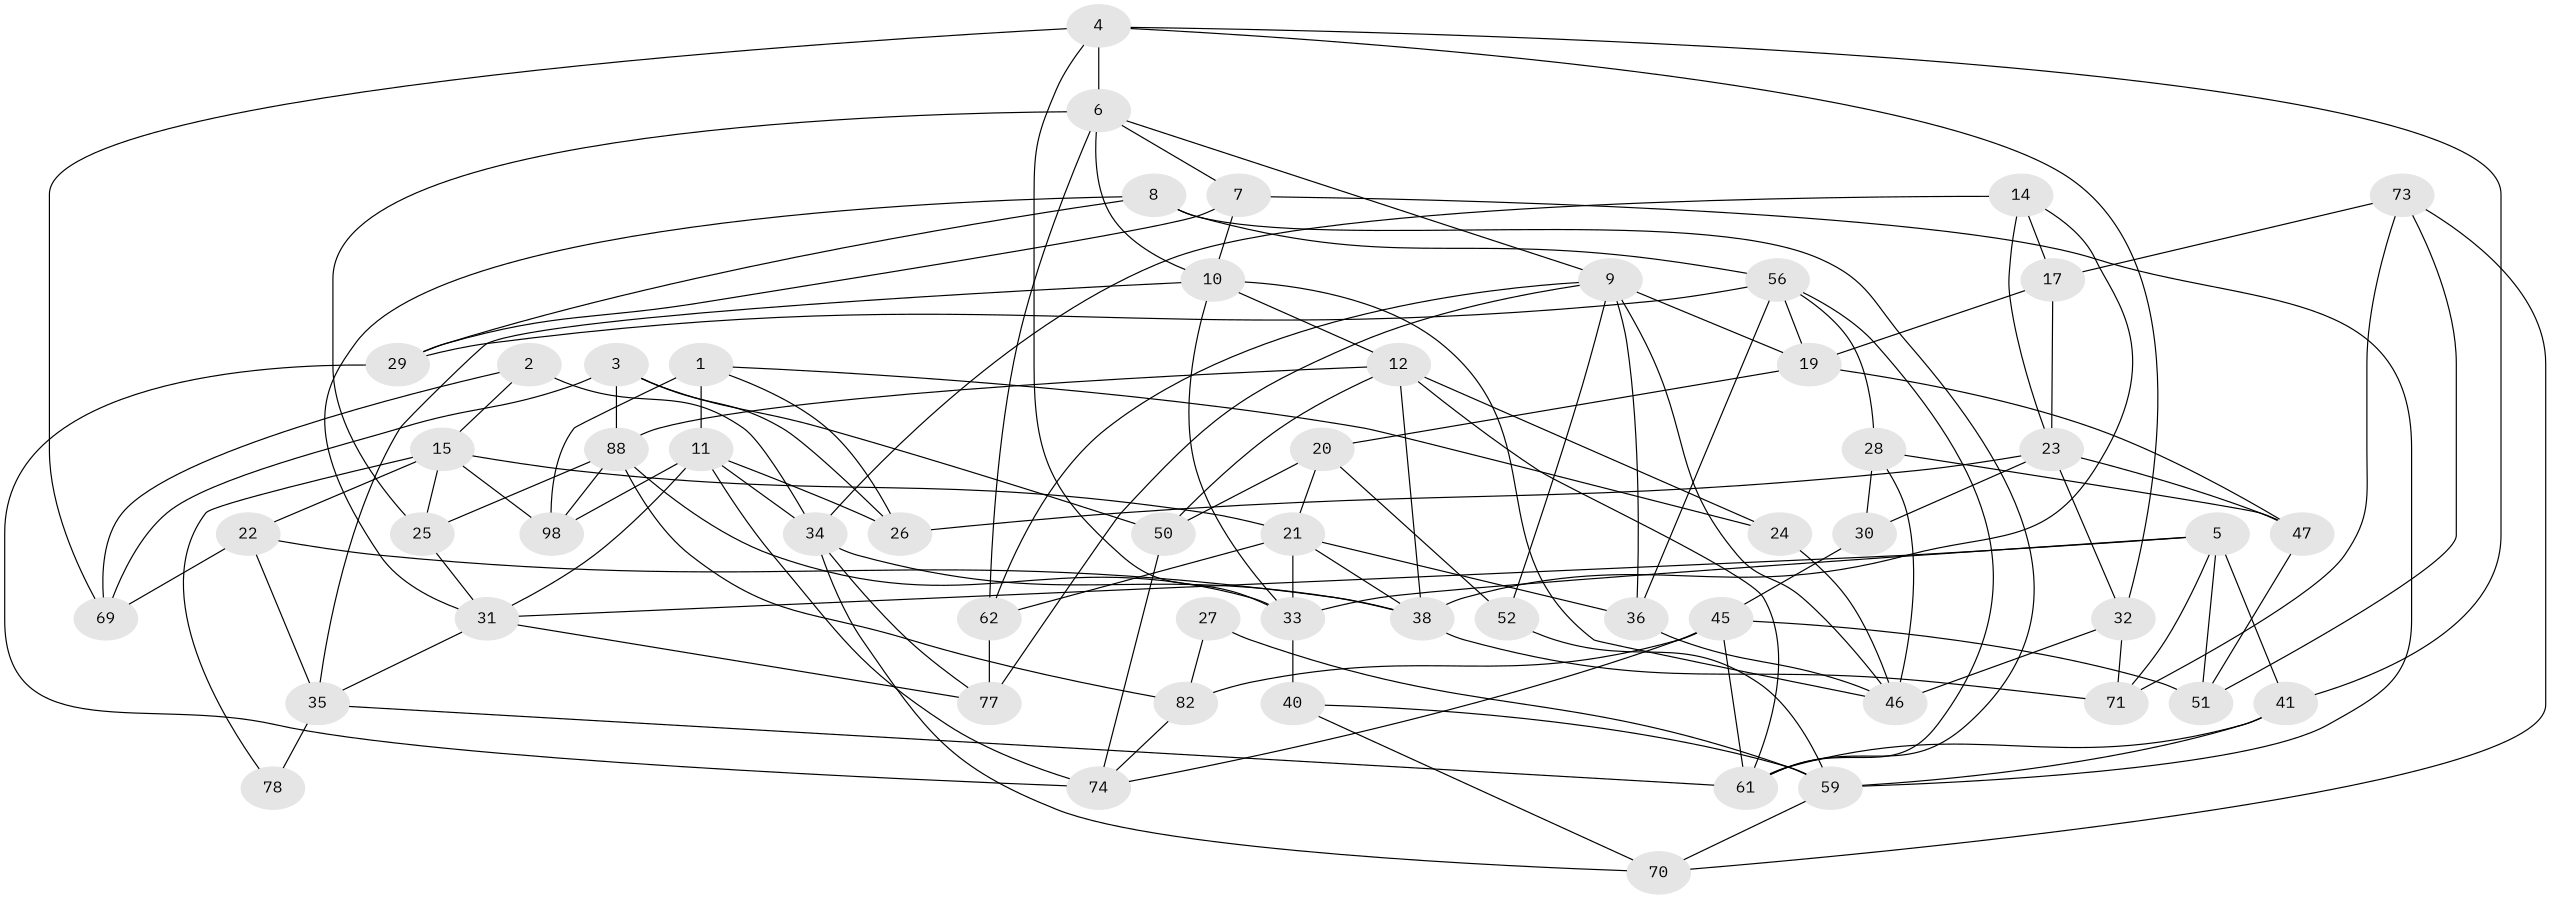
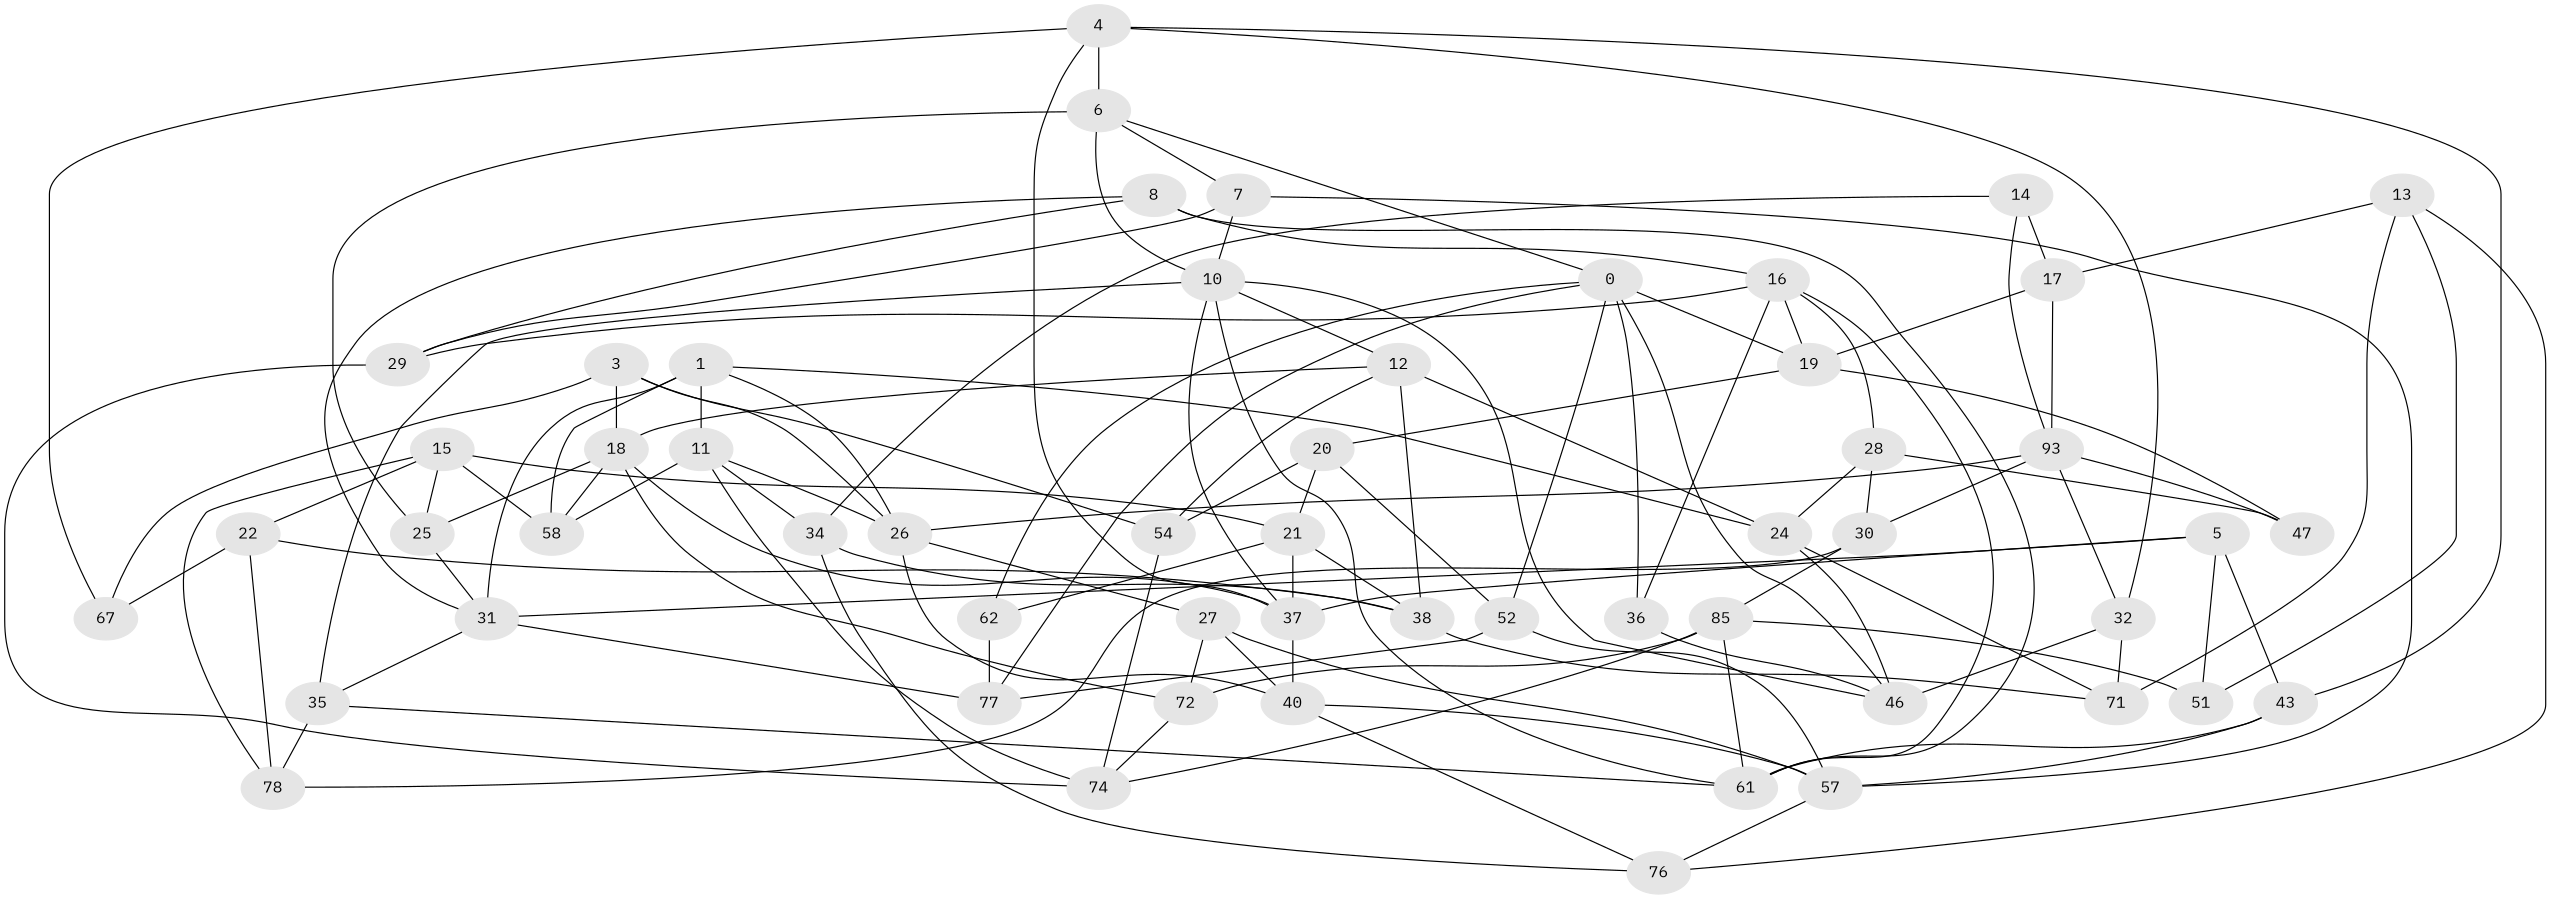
(2402, 195) -> (2402, 195)
(1610, 280) -> (1610, 280)
(1778, 280) -> (1778, 280)
(1015, 359) -> none
(529, 365) -> none
(616, 449) -> (616, 449)
(2052, 449) -> (2052, 449)
(1652, 529) -> (1374, 632)
(552, 534) -> (552, 534)
(1163, 534) -> (1163, 534)
(1954, 545) -> none
(606, 546) -> (535, 446)
none -> (998, 561)
(1429, 568) -> none
(1913, 574) -> (1827, 492)
(2258, 609) -> none
(106, 619) -> (106, 619)
(283, 619) -> (261, 661)
(1293, 619) -> (1293, 619)
(1721, 619) -> (1721, 619)
(2176, 623) -> (1948, 619)
(894, 626) -> (1241, 670)
none -> (1106, 649)
none -> (1250, 661)
none -> (1097, 678)
(1186, 703) -> (1186, 703)
(2286, 703) -> (2286, 703)
(1830, 788) -> (1830, 788)
(1659, 873) -> (1659, 873)
